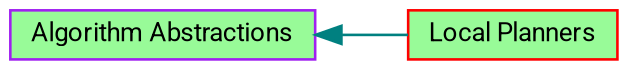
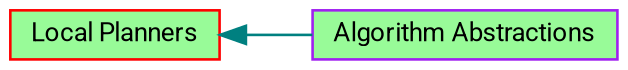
(375, 35) -> (279, 35)
